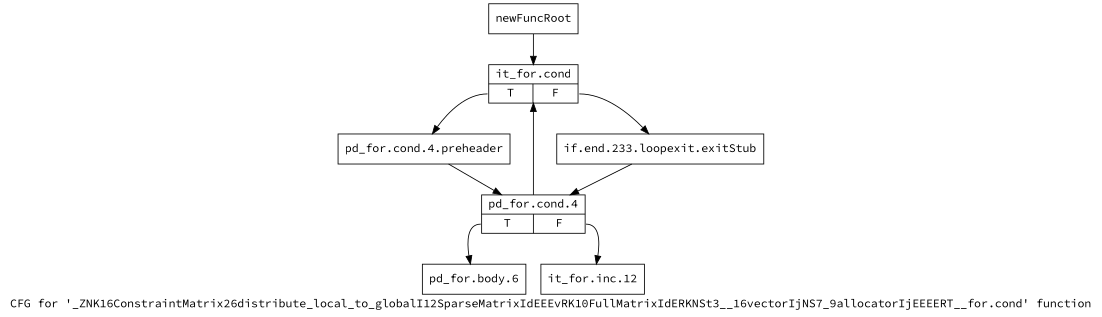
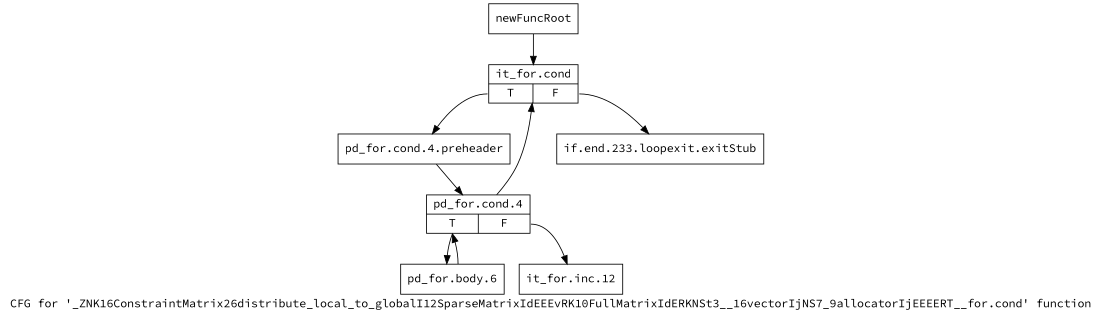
(605, 178) -> (457, 253)
